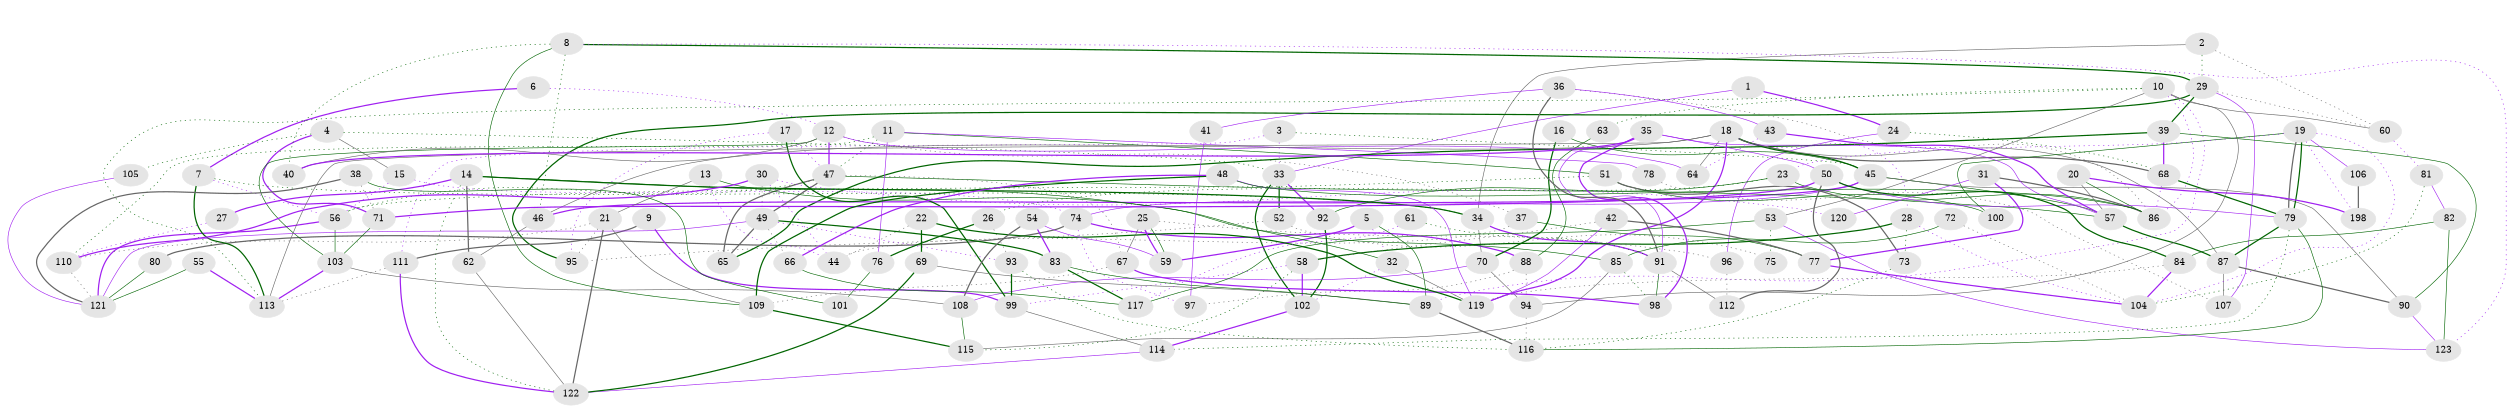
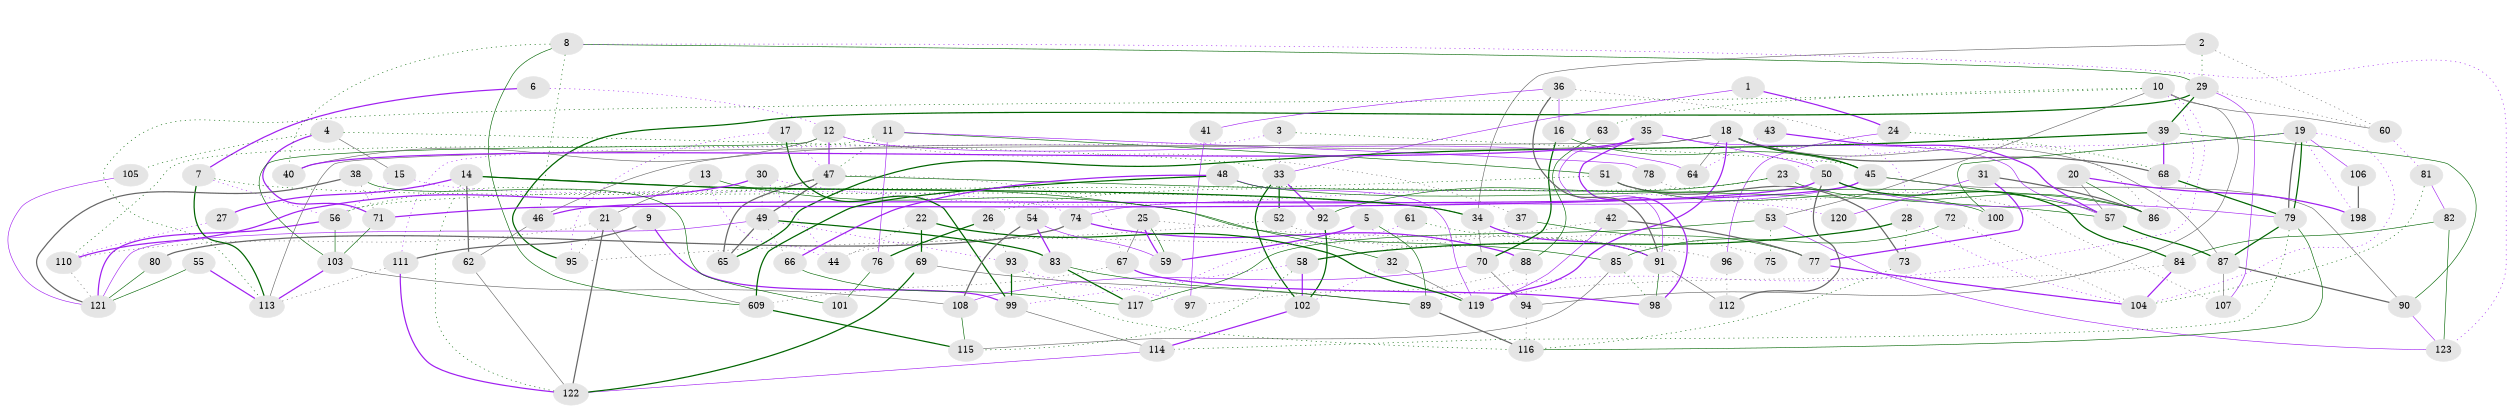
(1387, 54) -> (1387, 54)
(1713, 111) -> (1559, 110)
(1093, 266) -> (1139, 291)
(757, 307) -> (757, 307)
